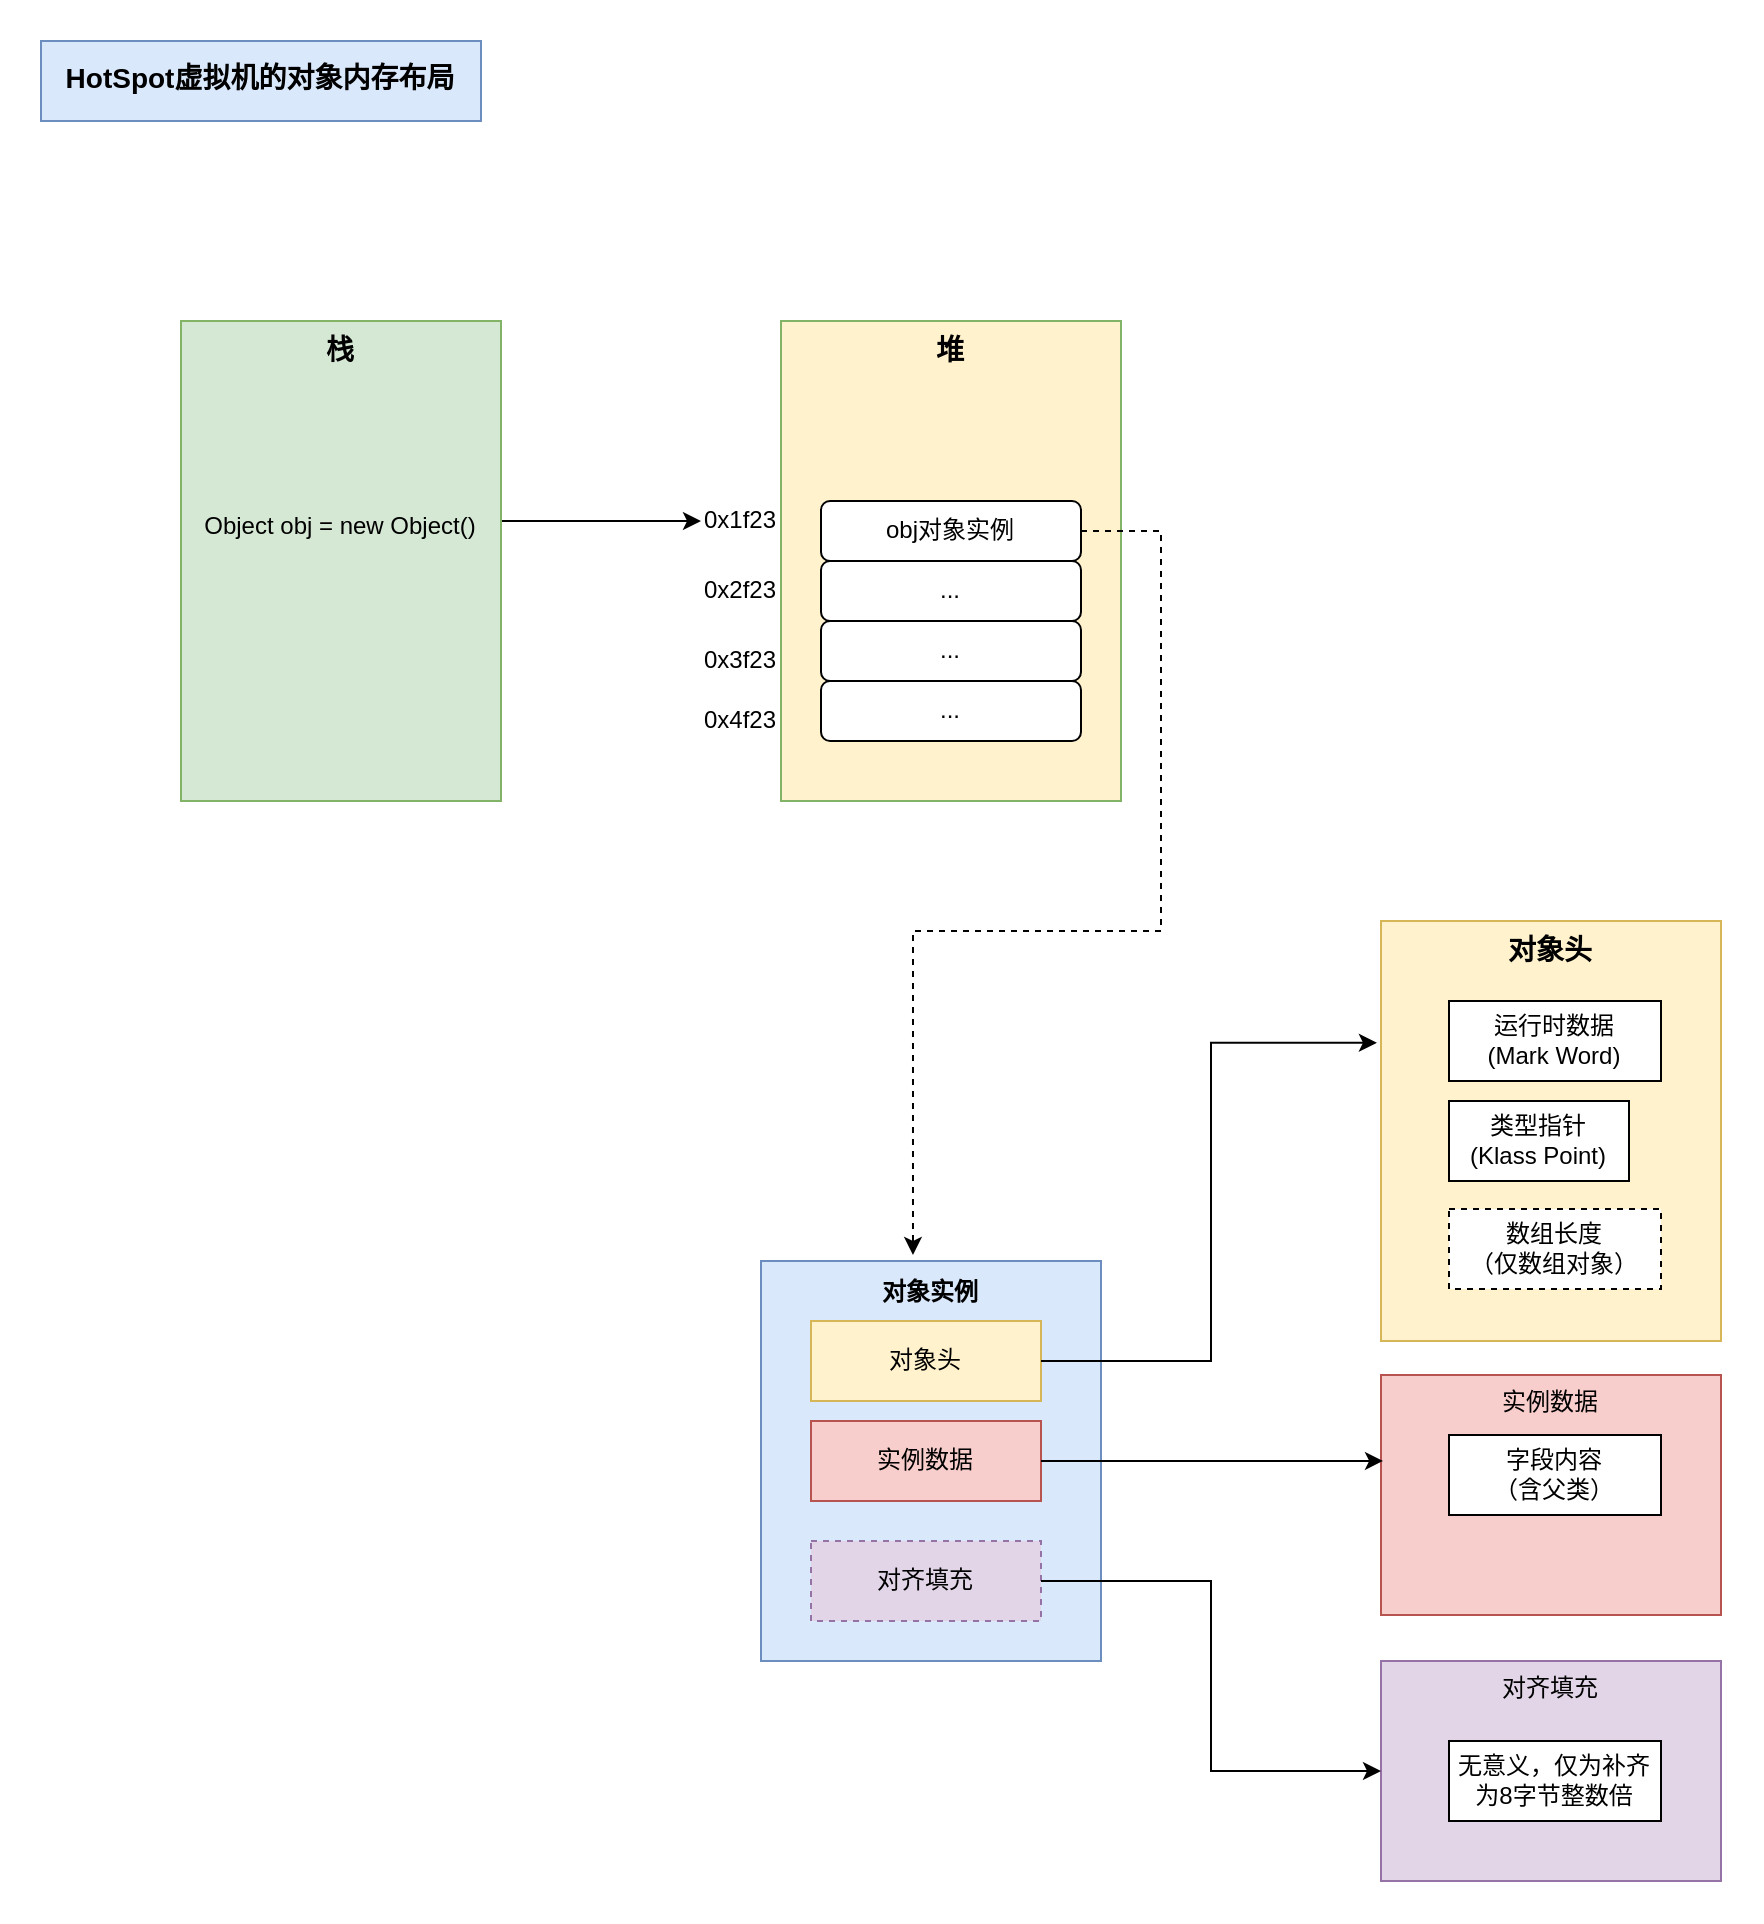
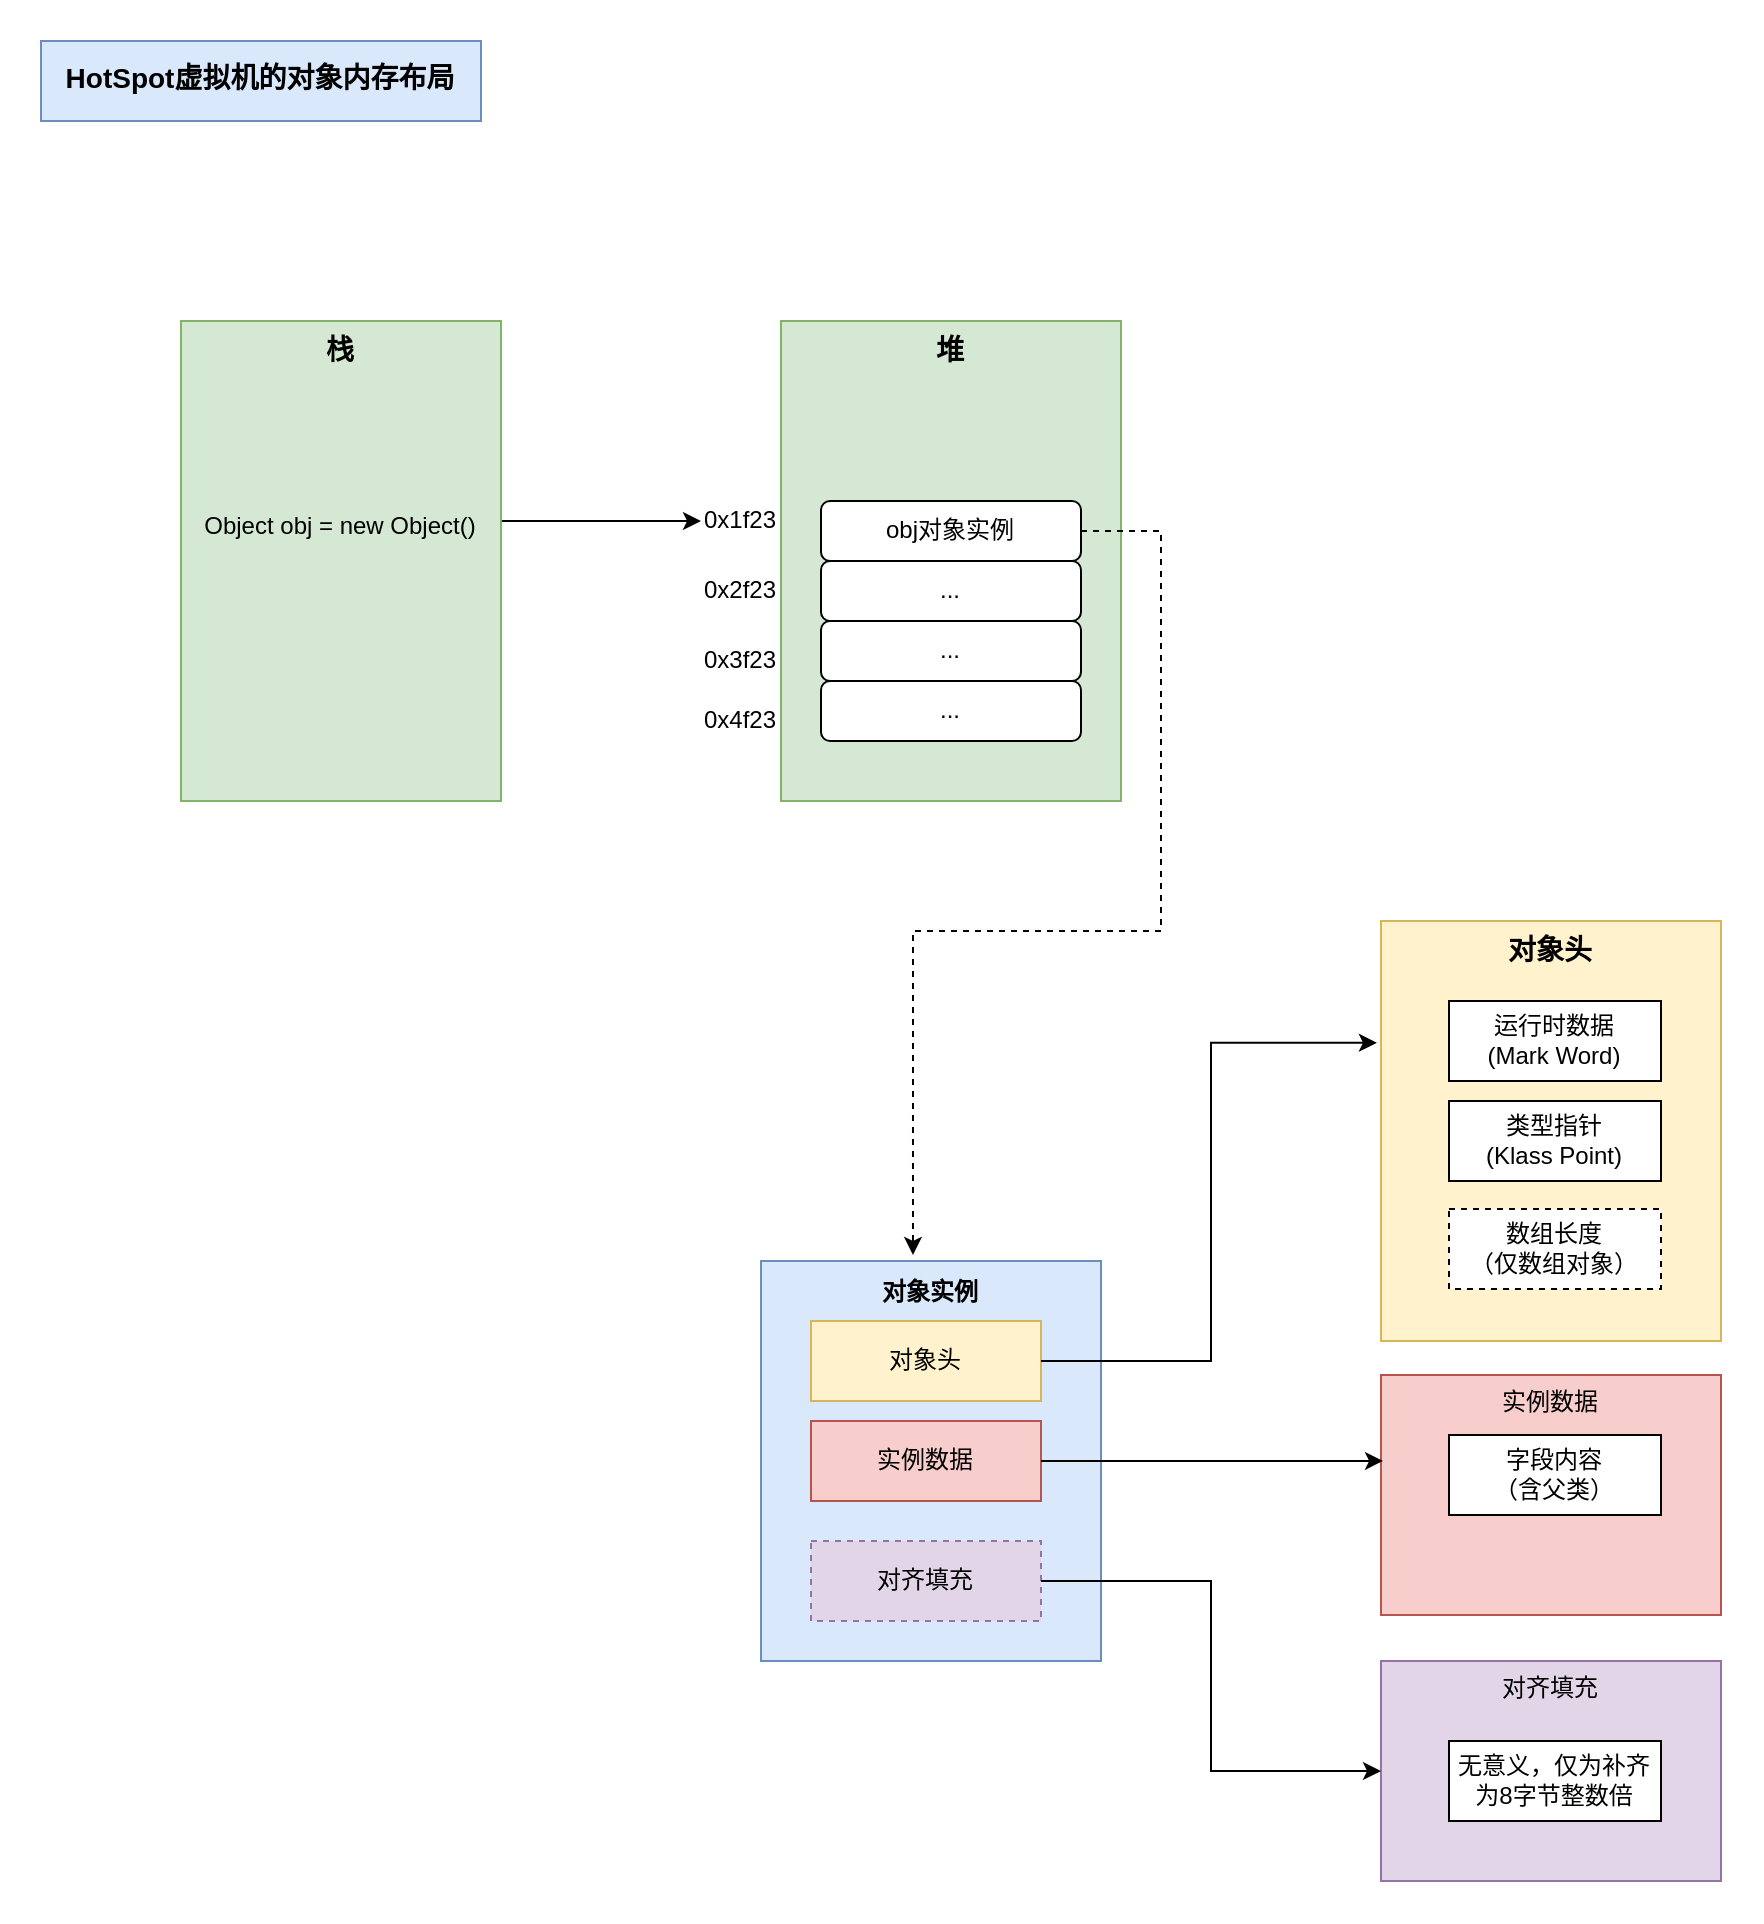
(951, 349) -> (951, 349)
(1539, 1141) -> (1555, 1141)
